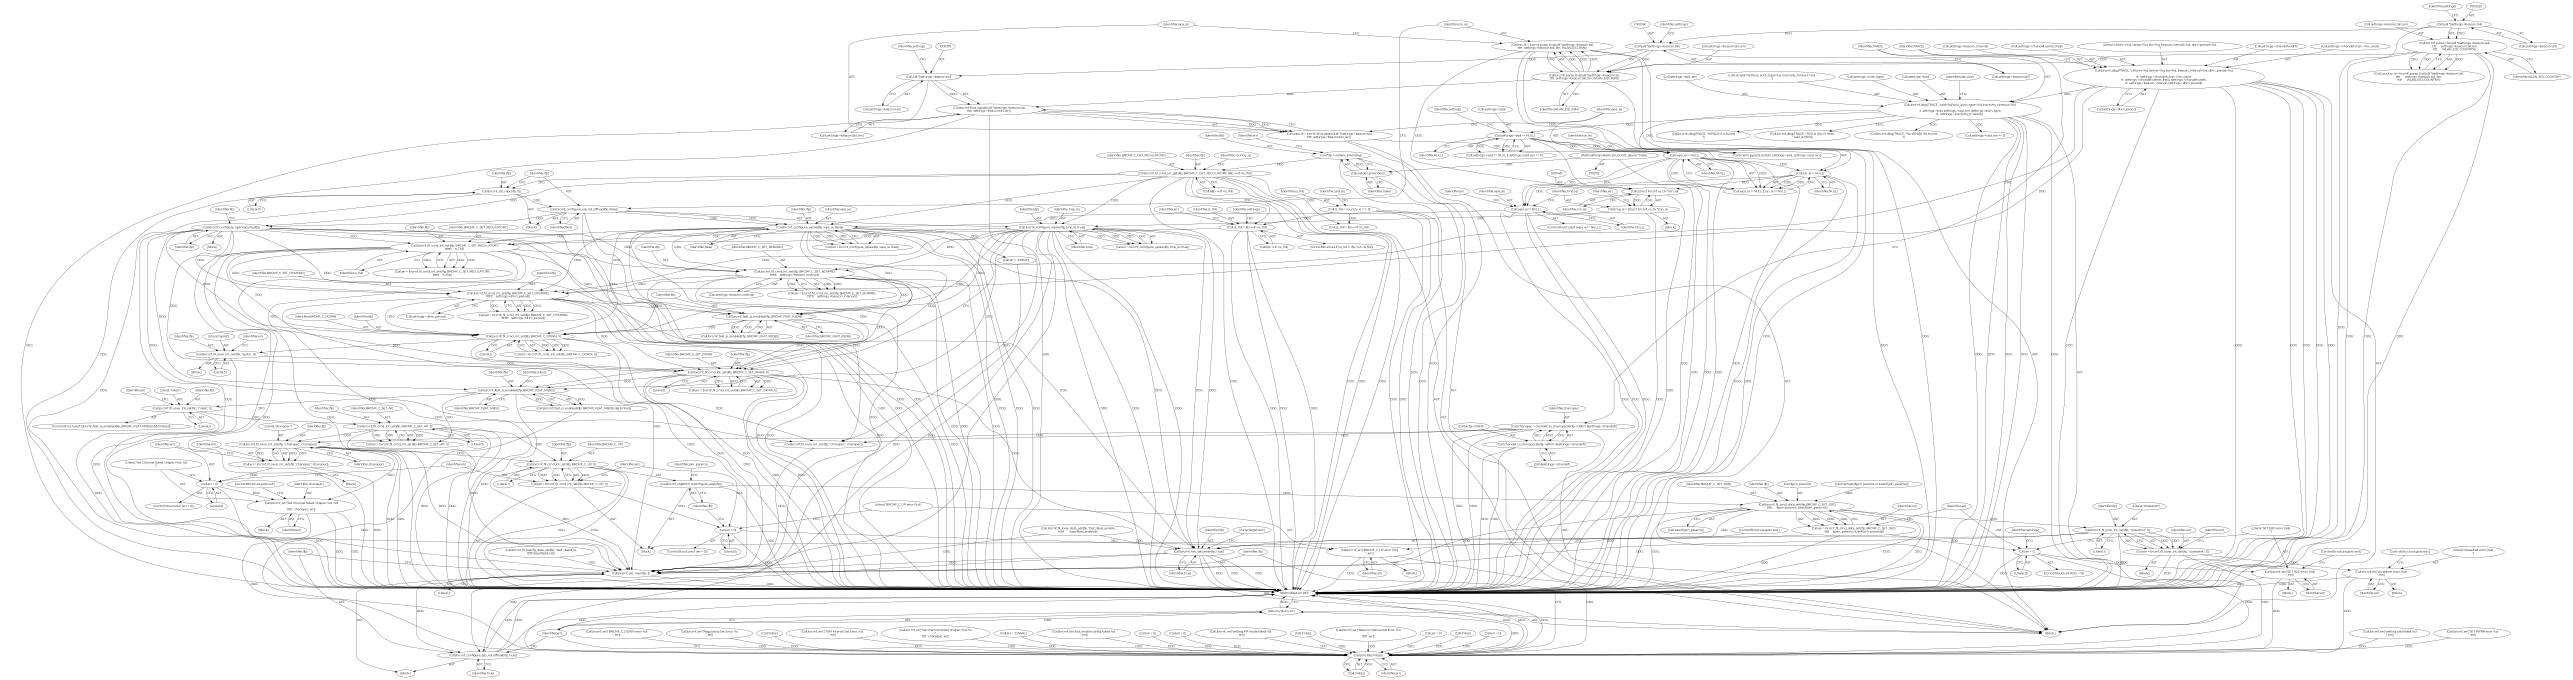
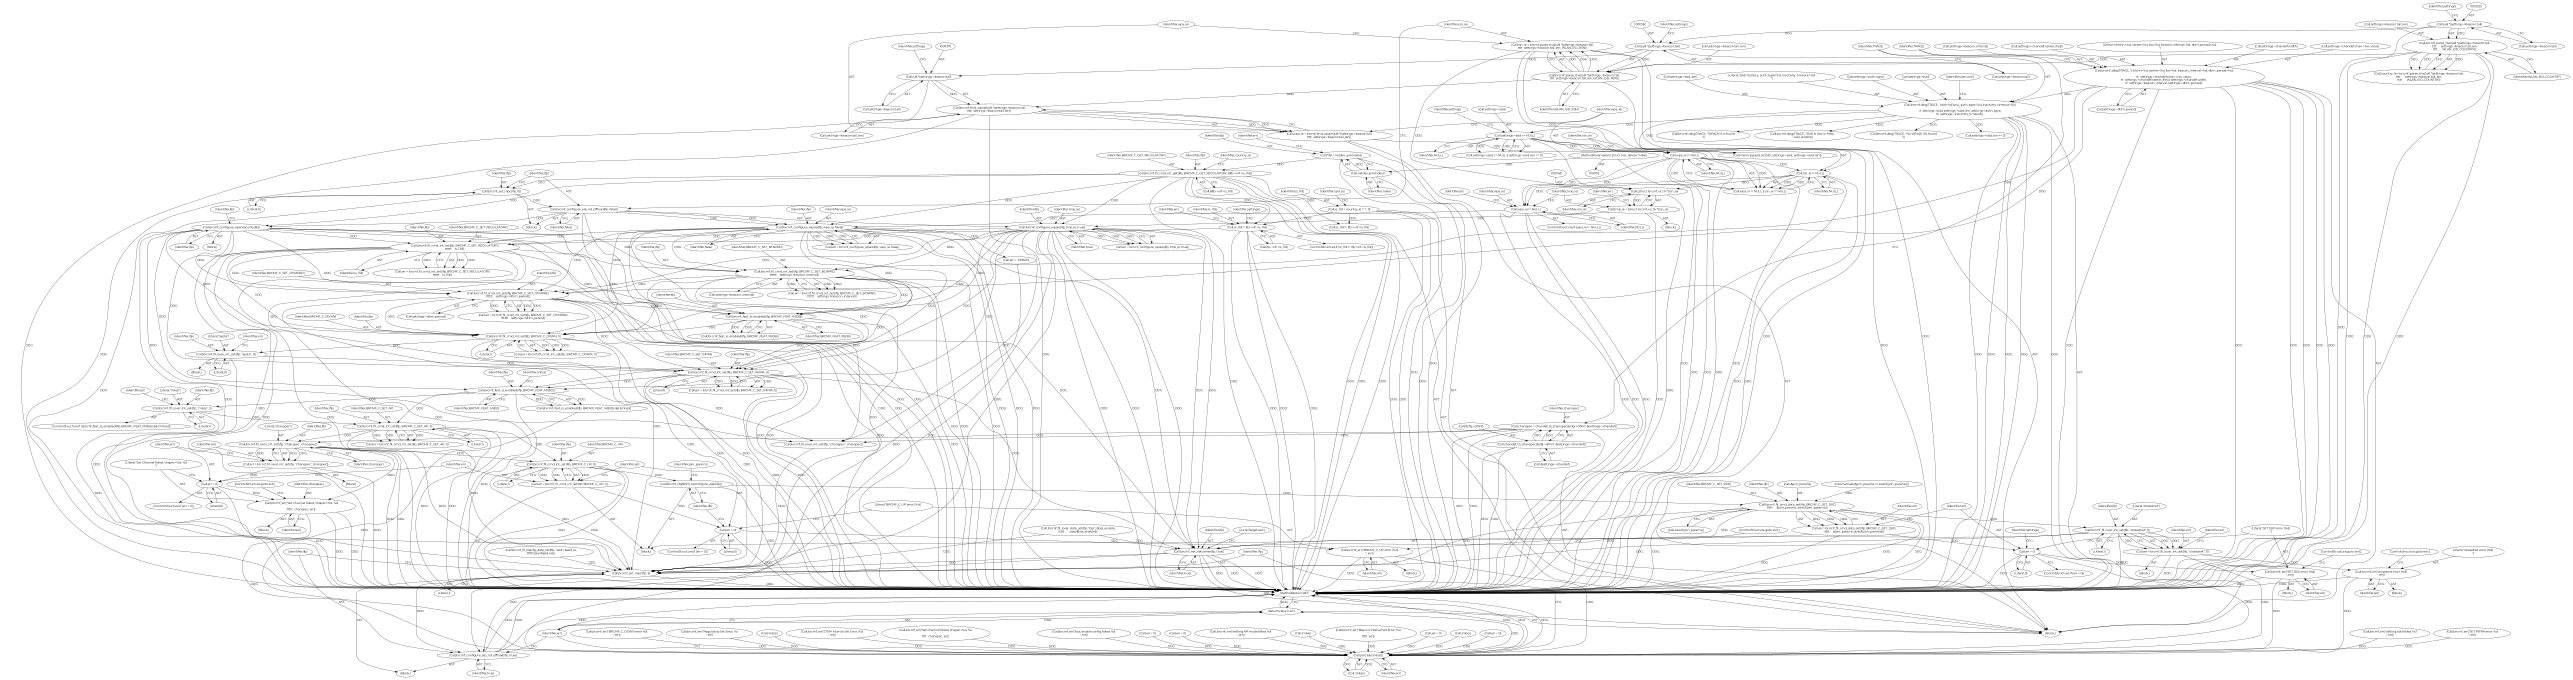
(967, 306) -> (967, 306)
(442, 407) -> (430, 398)
(659, 475) -> (659, 475)
(1013, 633) -> none
